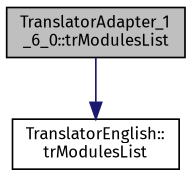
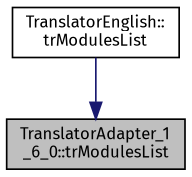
(96, 80) -> (96, 80)
